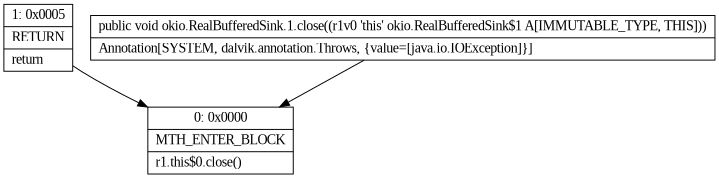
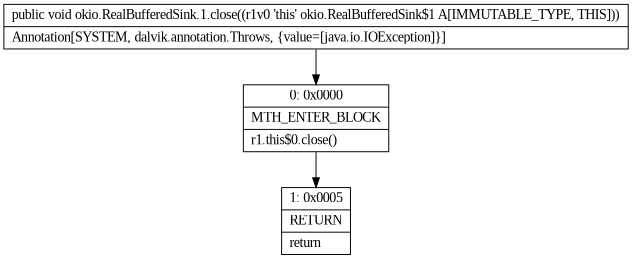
(105, 85) -> (316, 165)
